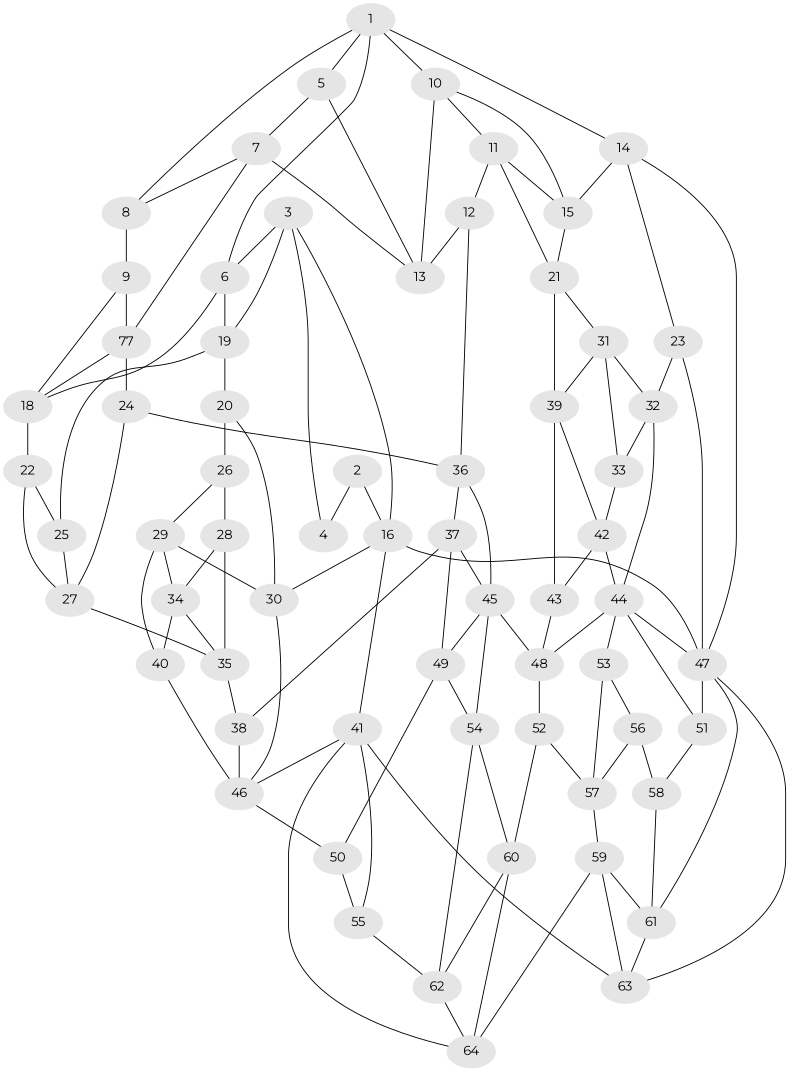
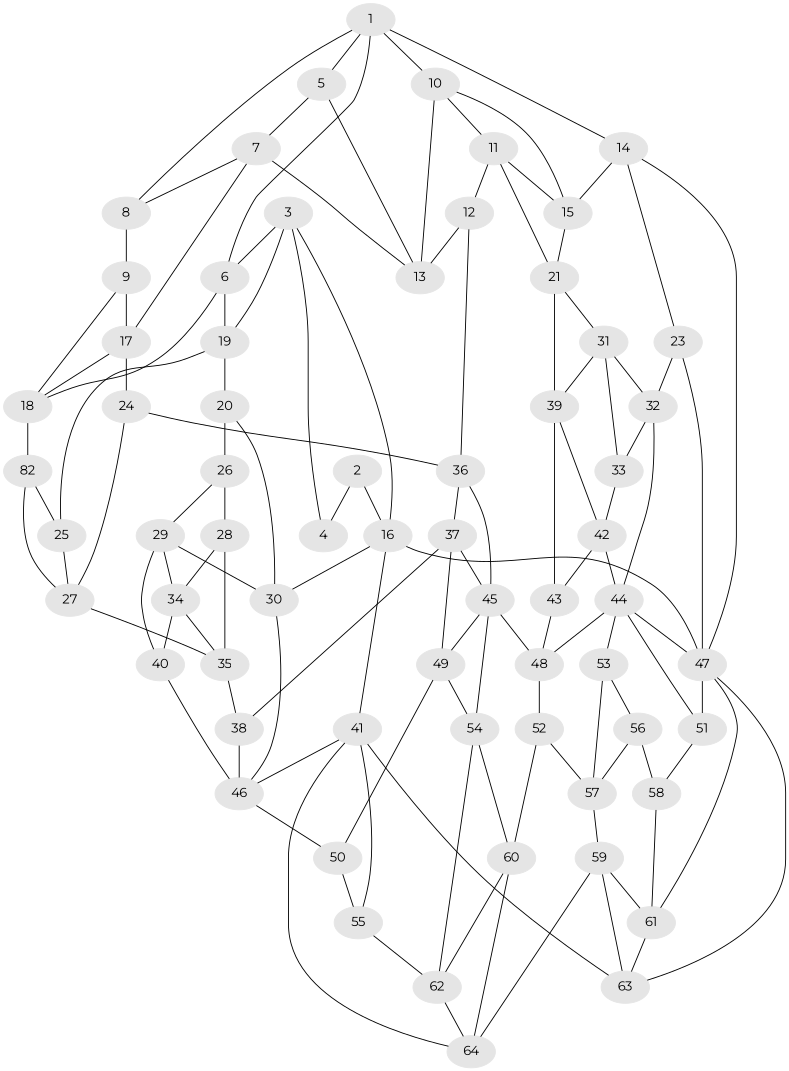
(126, 342) -> (126, 342)
(28, 471) -> (28, 471)
